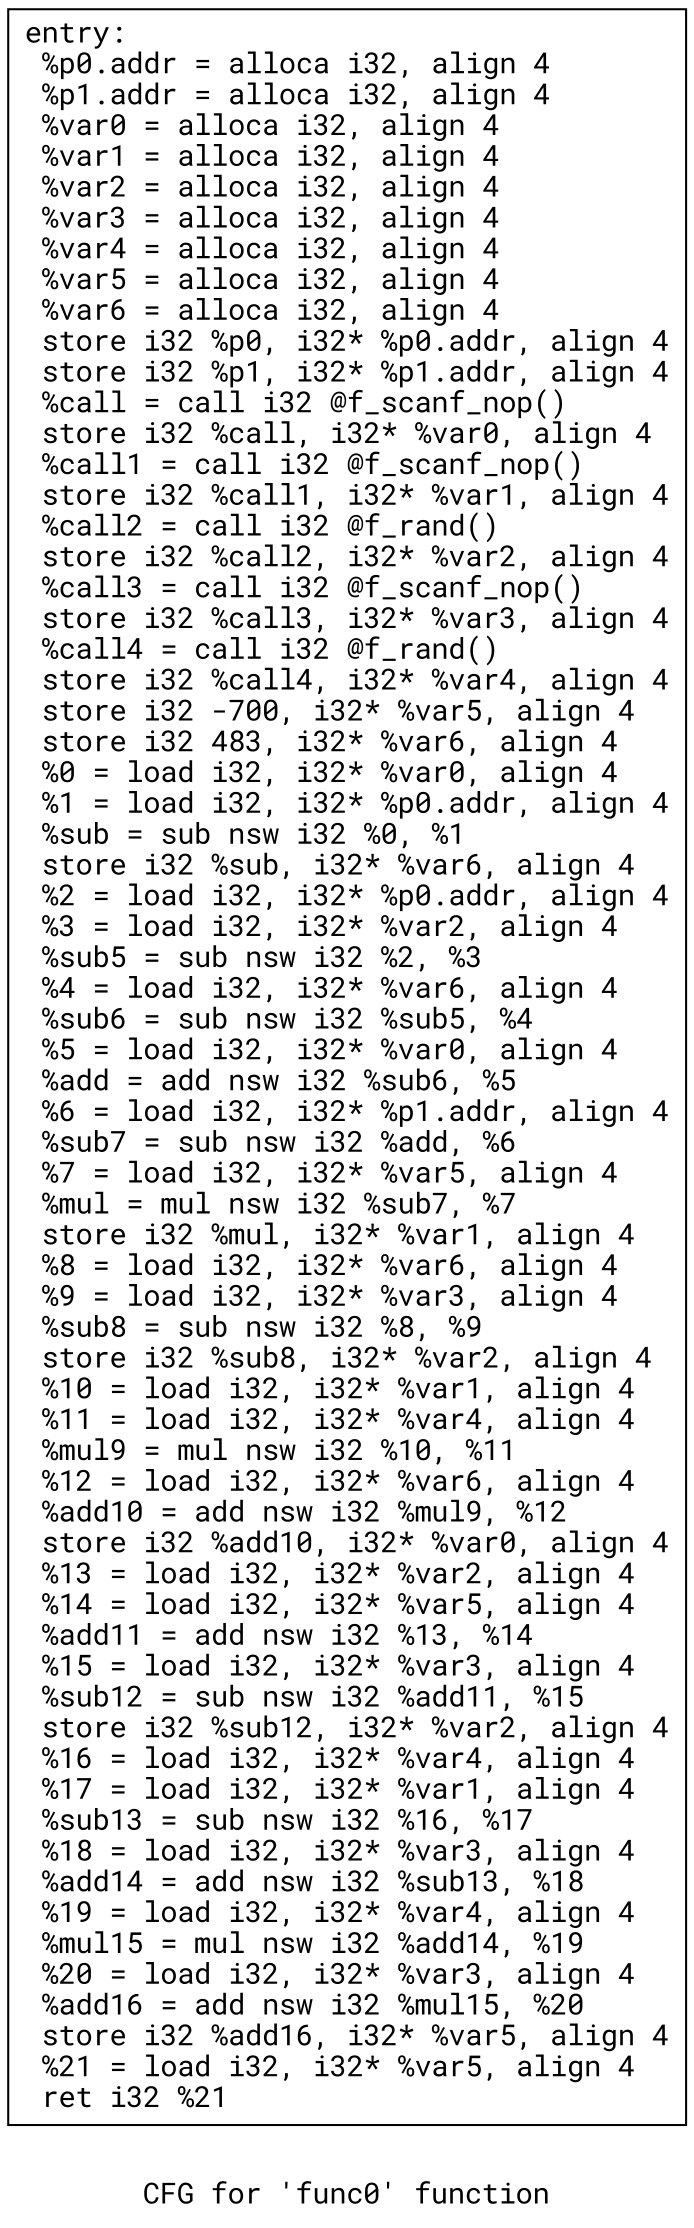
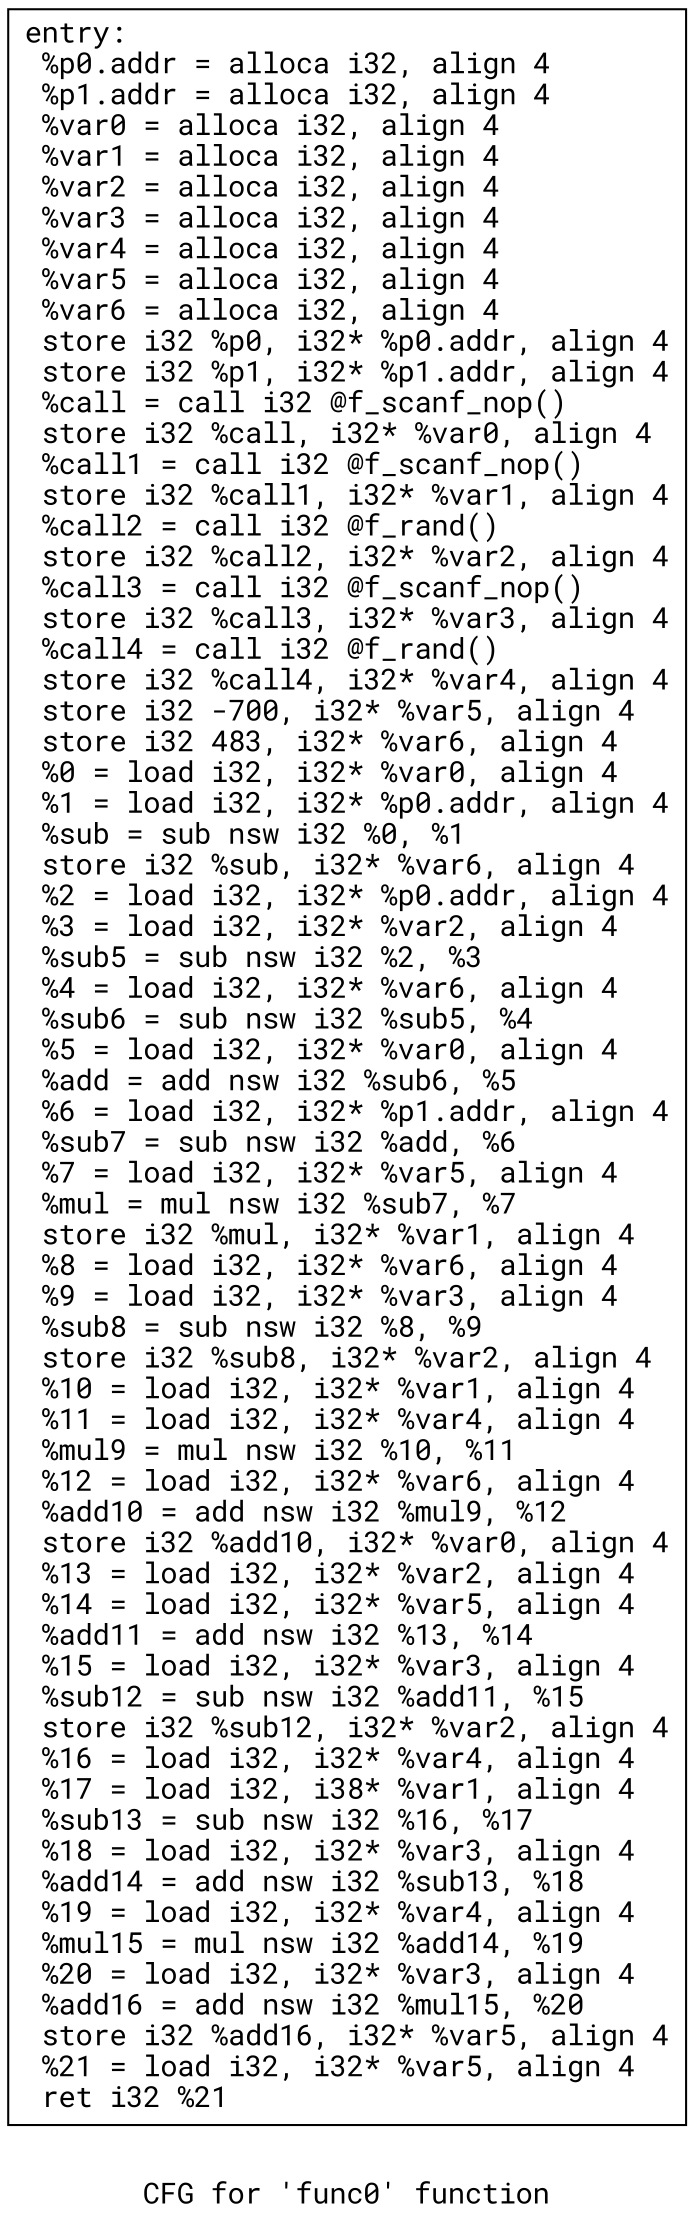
(331, 1790) -> (331, 1790)
